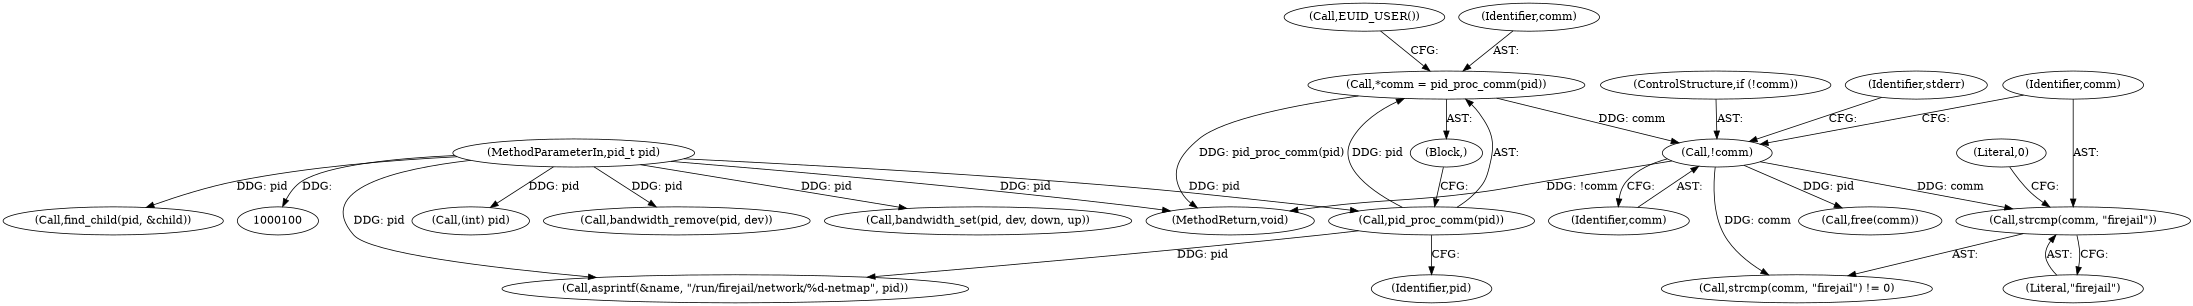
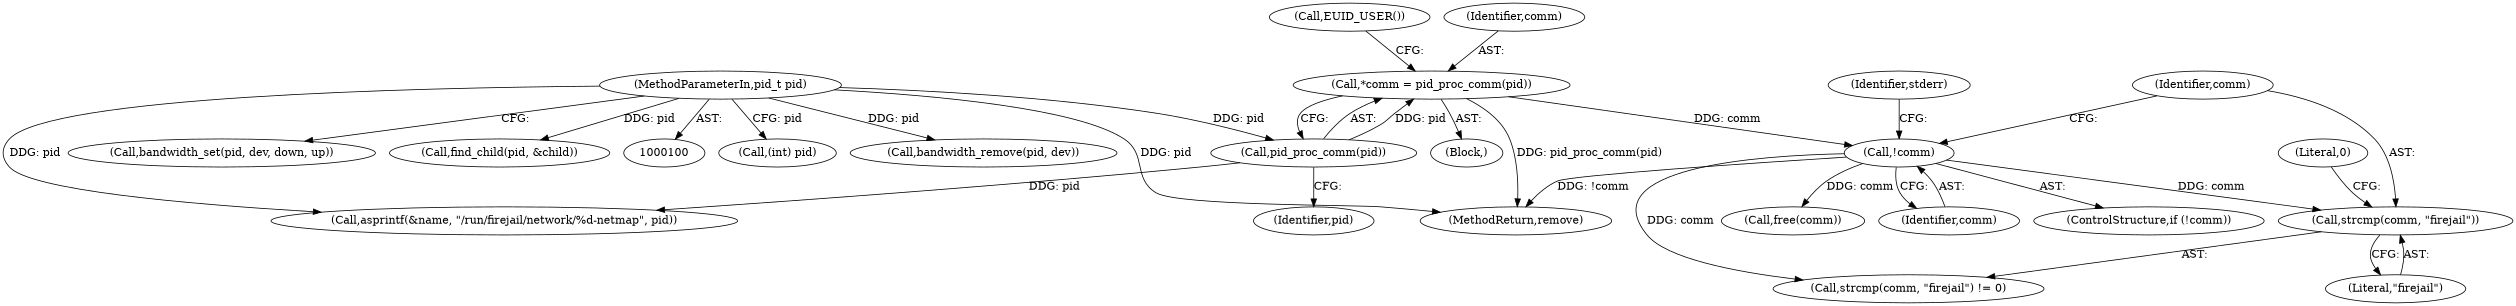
(1716, 115) -> (2016, 185)
(1440, 183) -> (1311, 106)
(319, 187) -> (711, 119)
(554, 187) -> (778, 119)
(827, 187) -> (517, 119)
(1829, 187) -> (1860, 187)
(1230, 221) -> (1516, 221)
